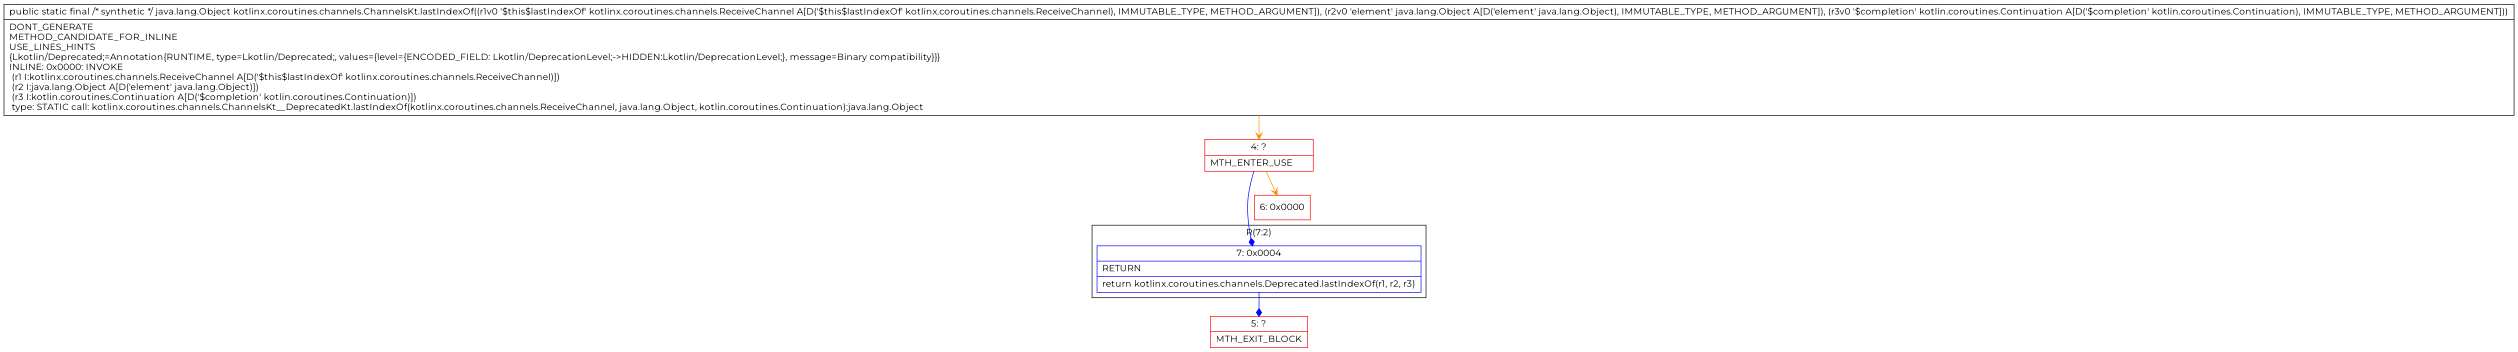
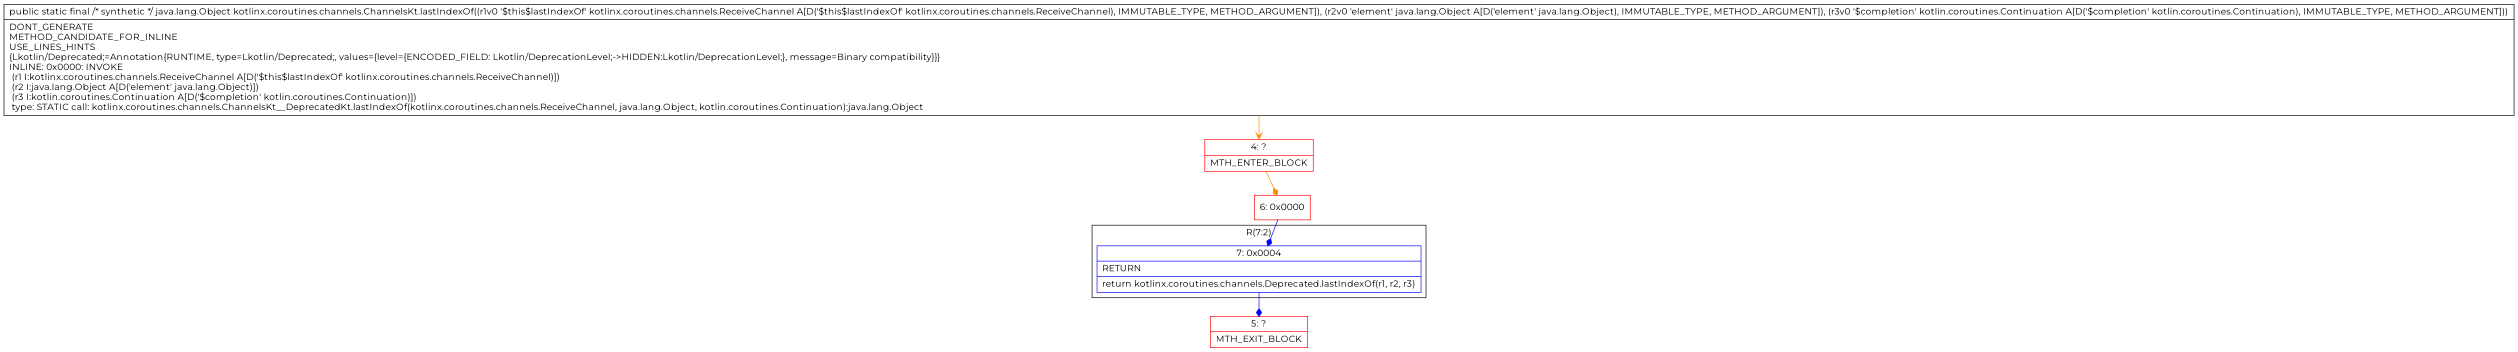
(1251, 163) -> (1259, 163)
(1270, 180) -> (1270, 180)
(1248, 204) -> (1274, 229)
